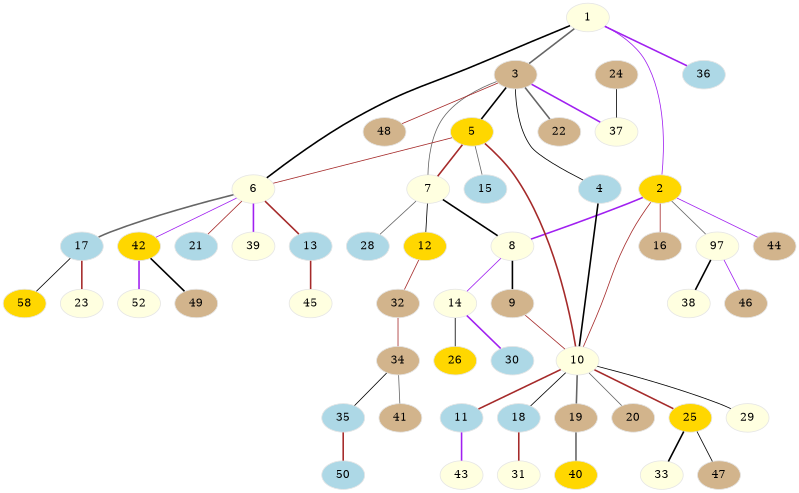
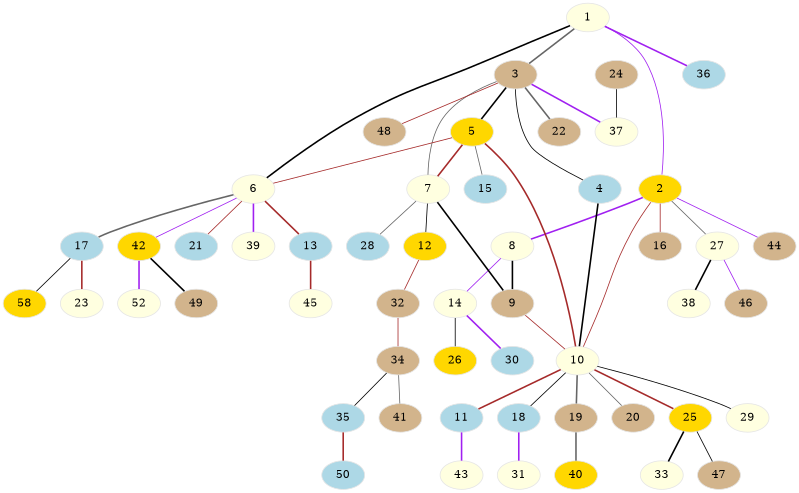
(470, 218) -> (470, 246)
(717, 246) -> (717, 246)
(519, 447) -> (519, 447)
